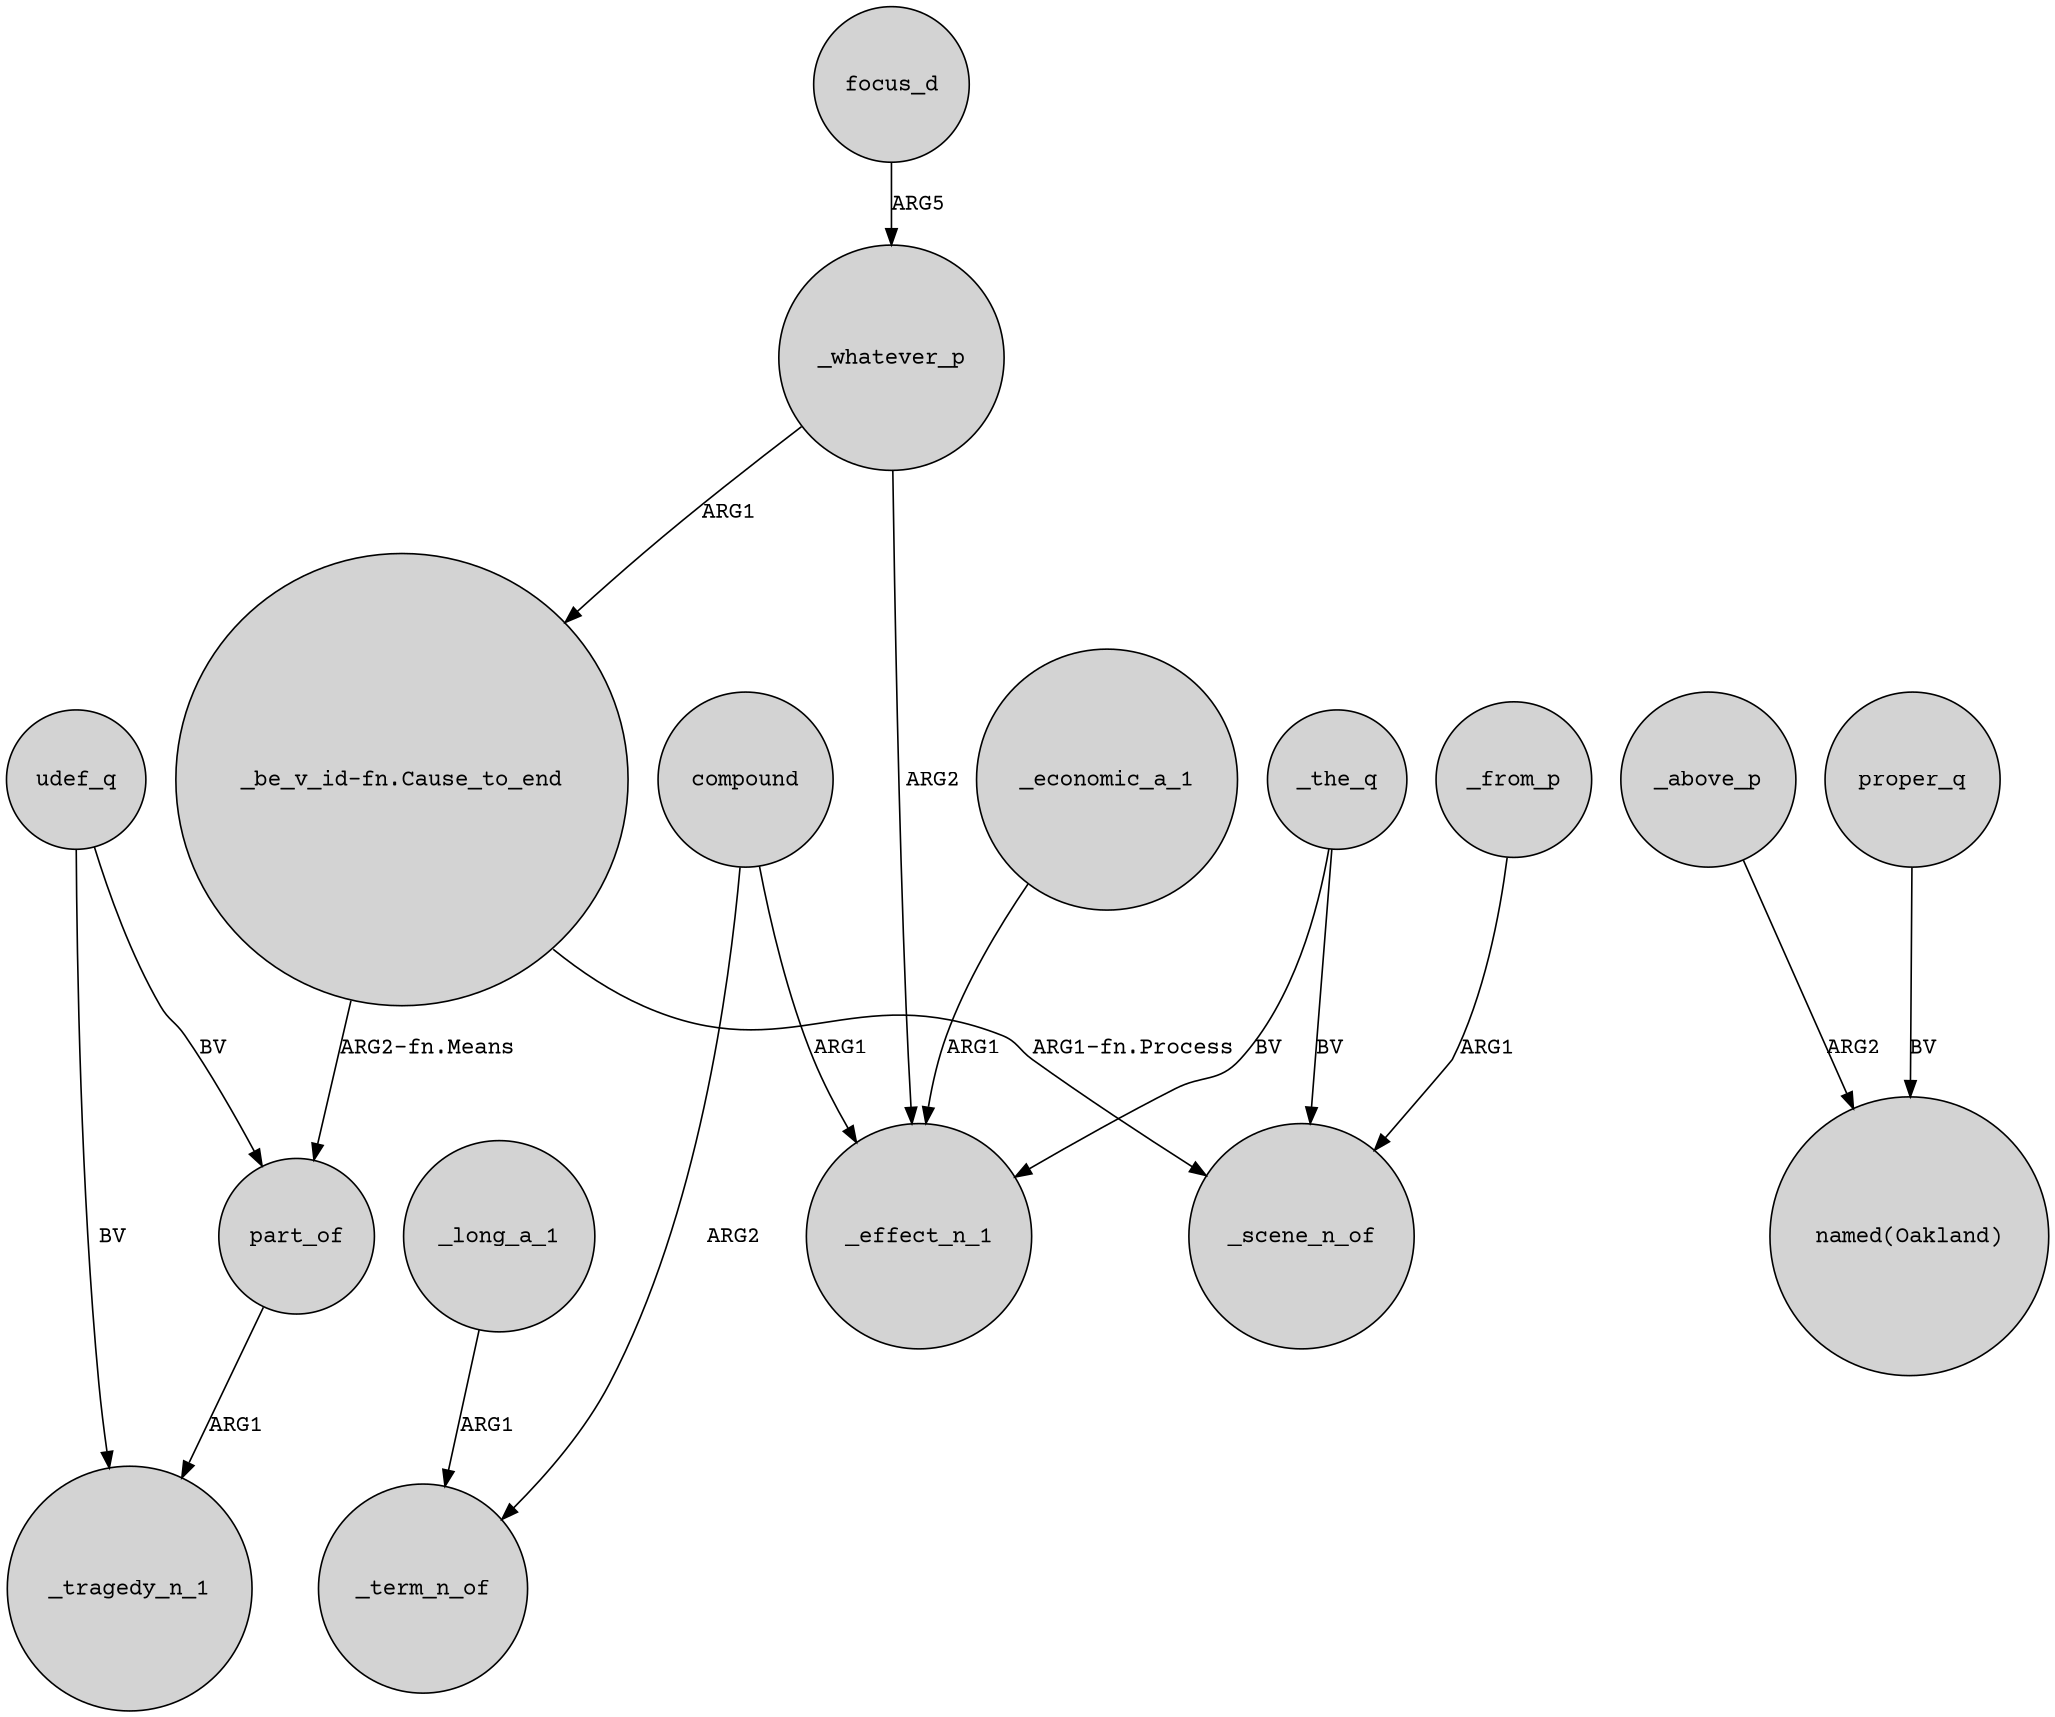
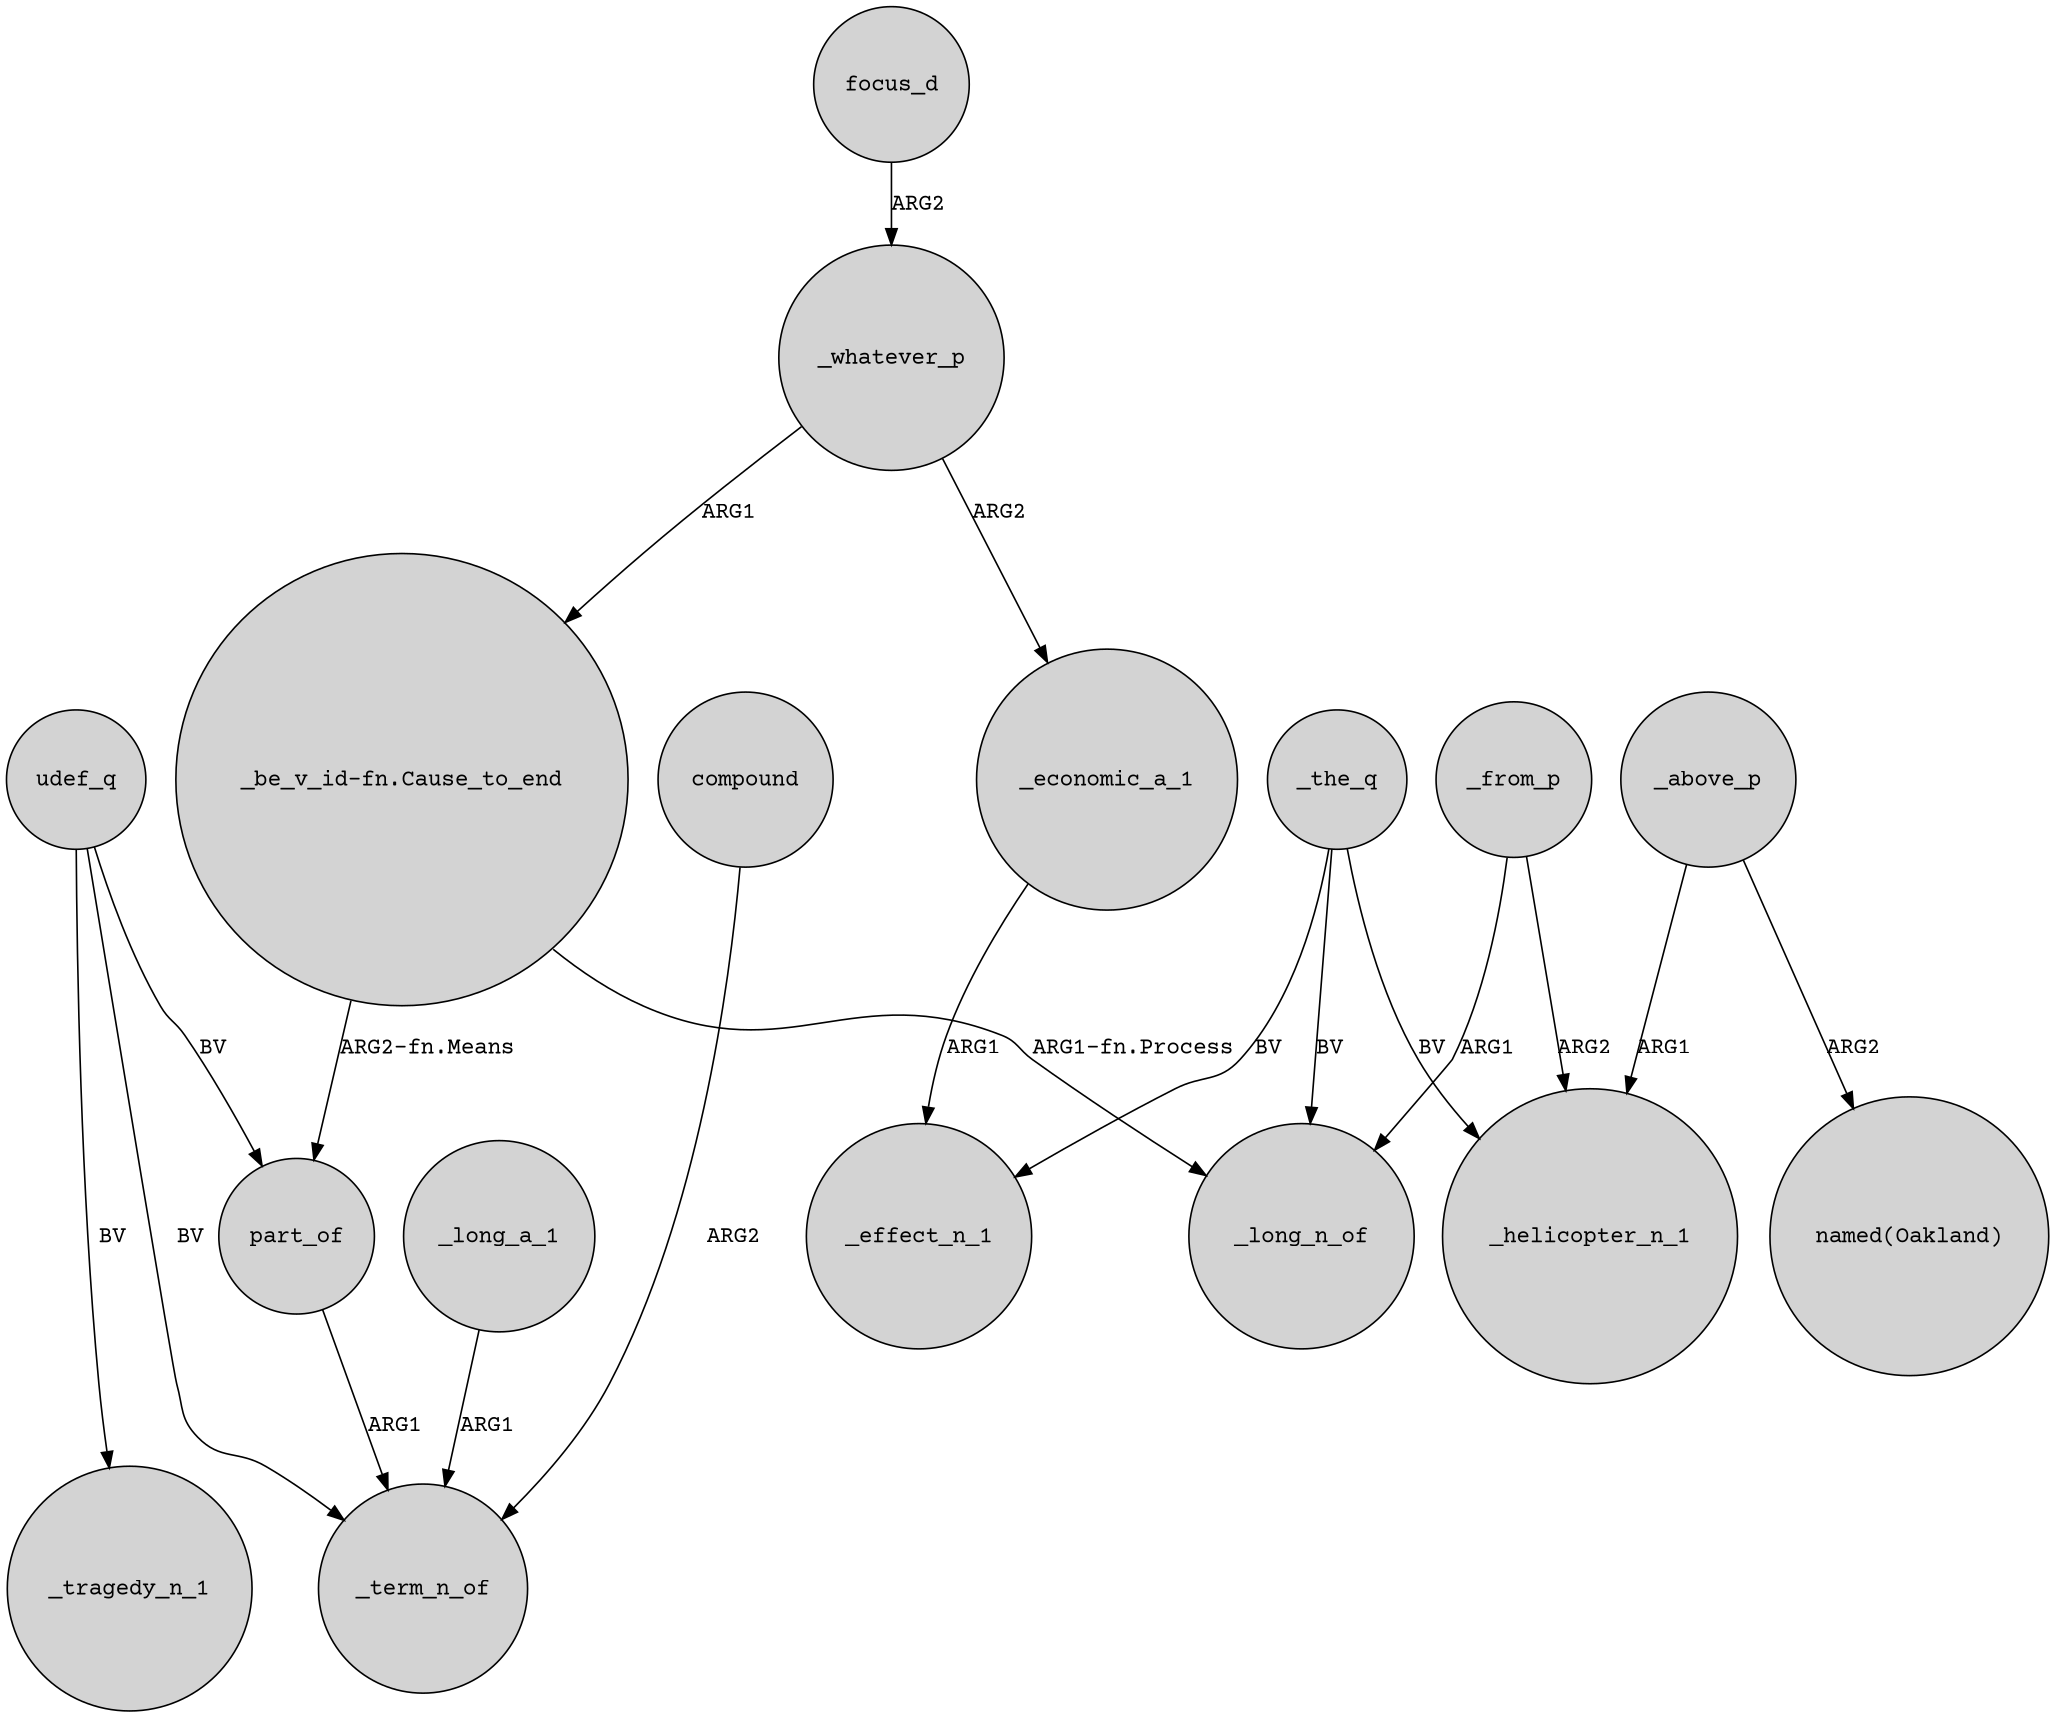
(919, 204) -> (919, 204)
(1913, 780) -> none
(899, 789) -> (991, 553)
(793, 1001) -> none
none -> (149, 1221)
(1302, 1236) -> (1302, 1236)
none -> (1590, 1236)
(226, 1385) -> (352, 1392)
